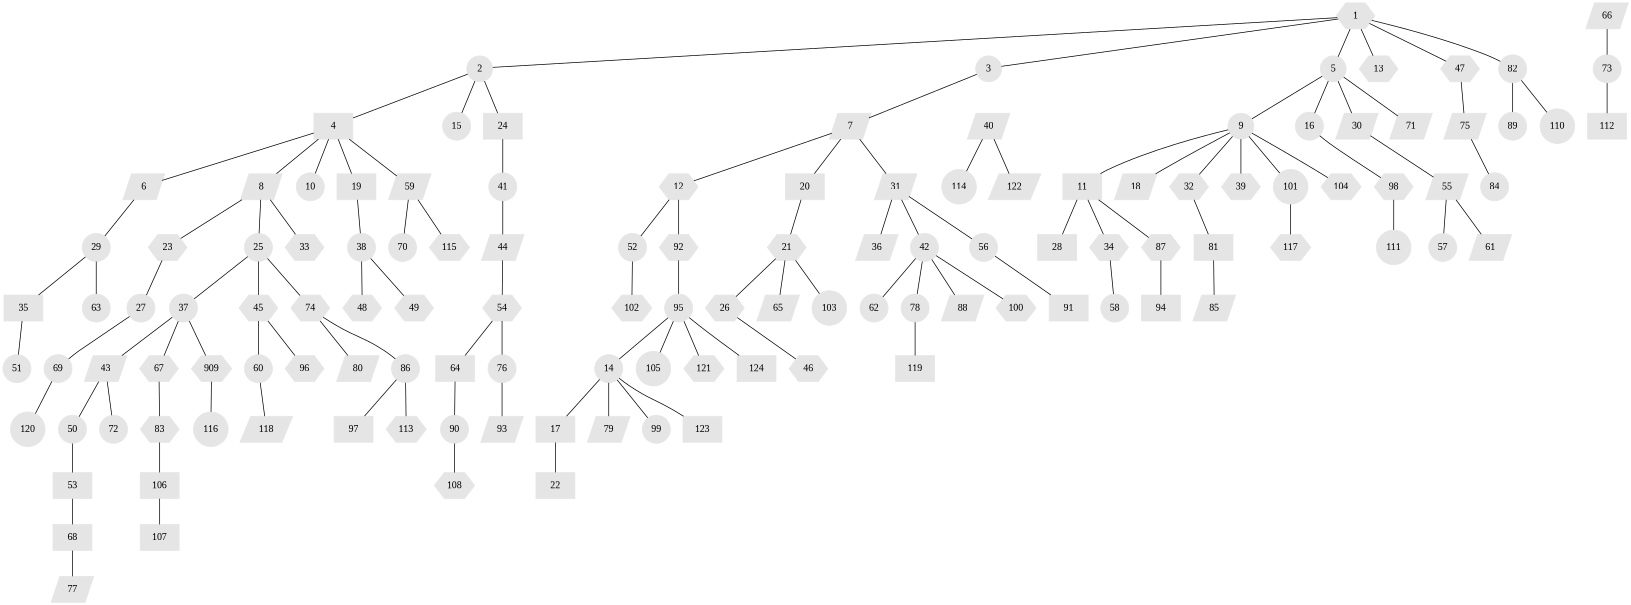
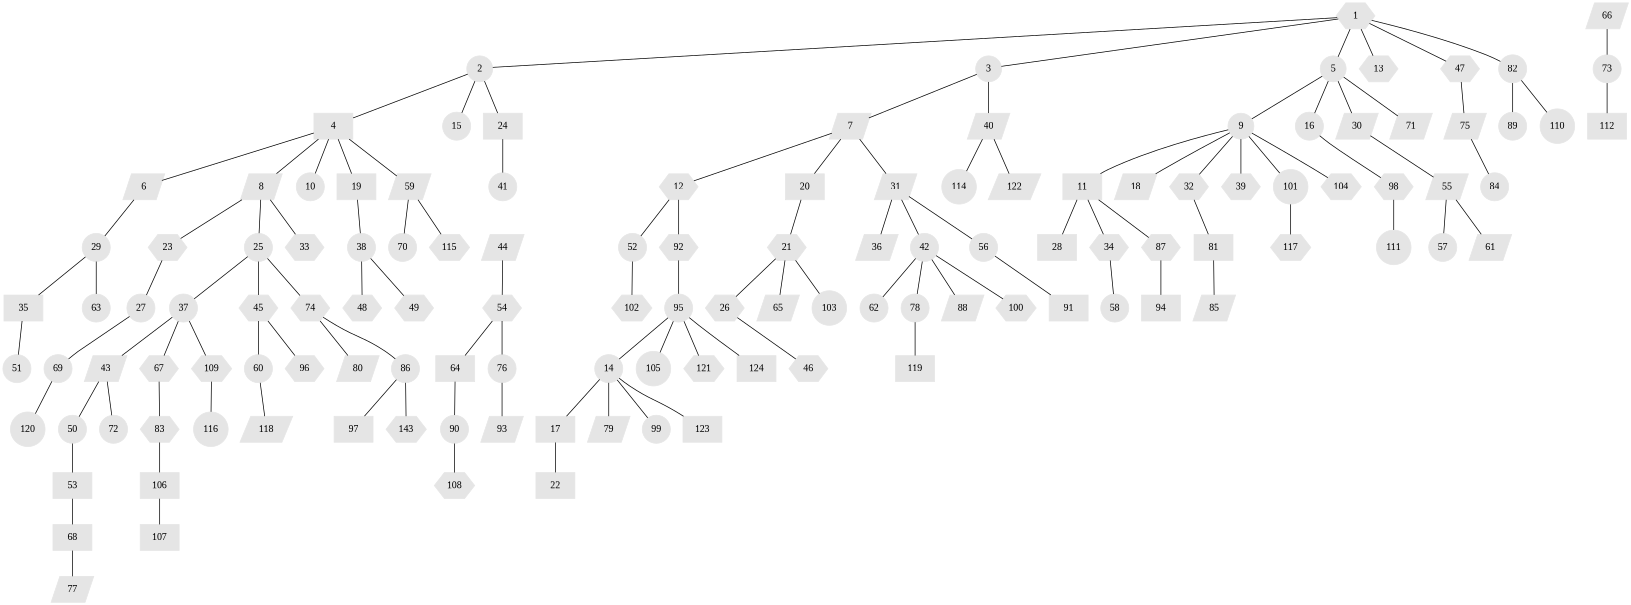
none -> (989, 98)
(503, 218) -> none
(212, 369) -> (212, 369)
(406, 429) -> (406, 429)
